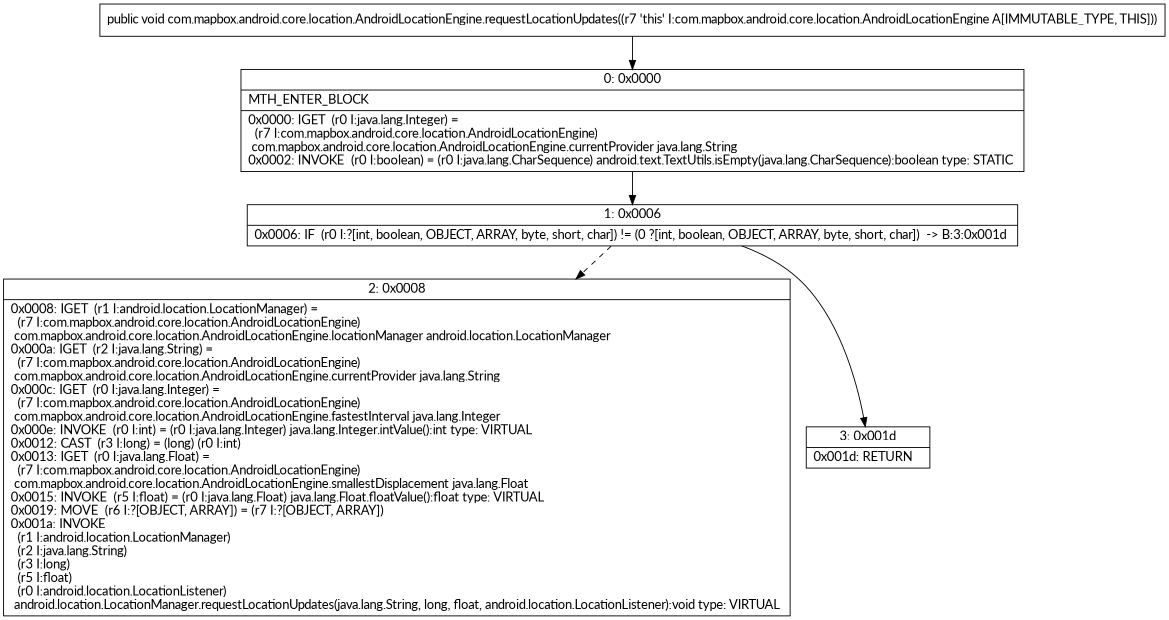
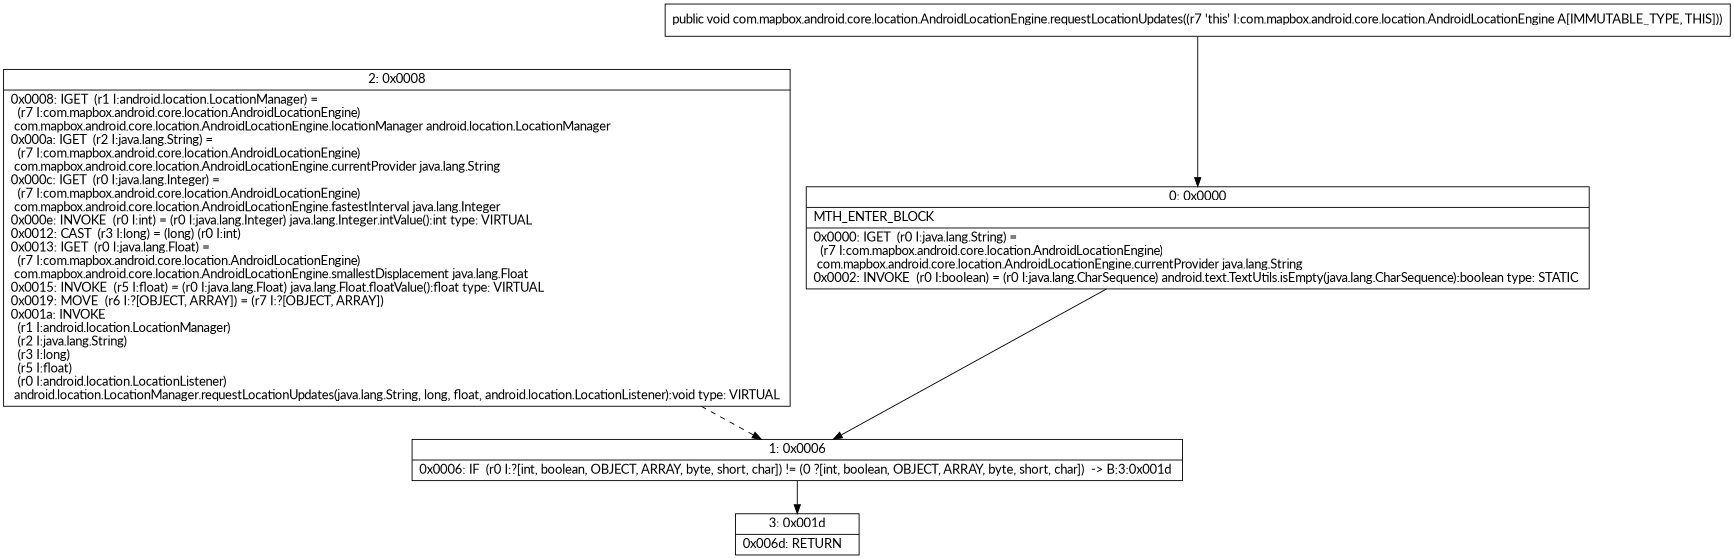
(355, 120) -> (917, 238)
(597, 259) -> (727, 421)
(868, 457) -> (797, 544)
